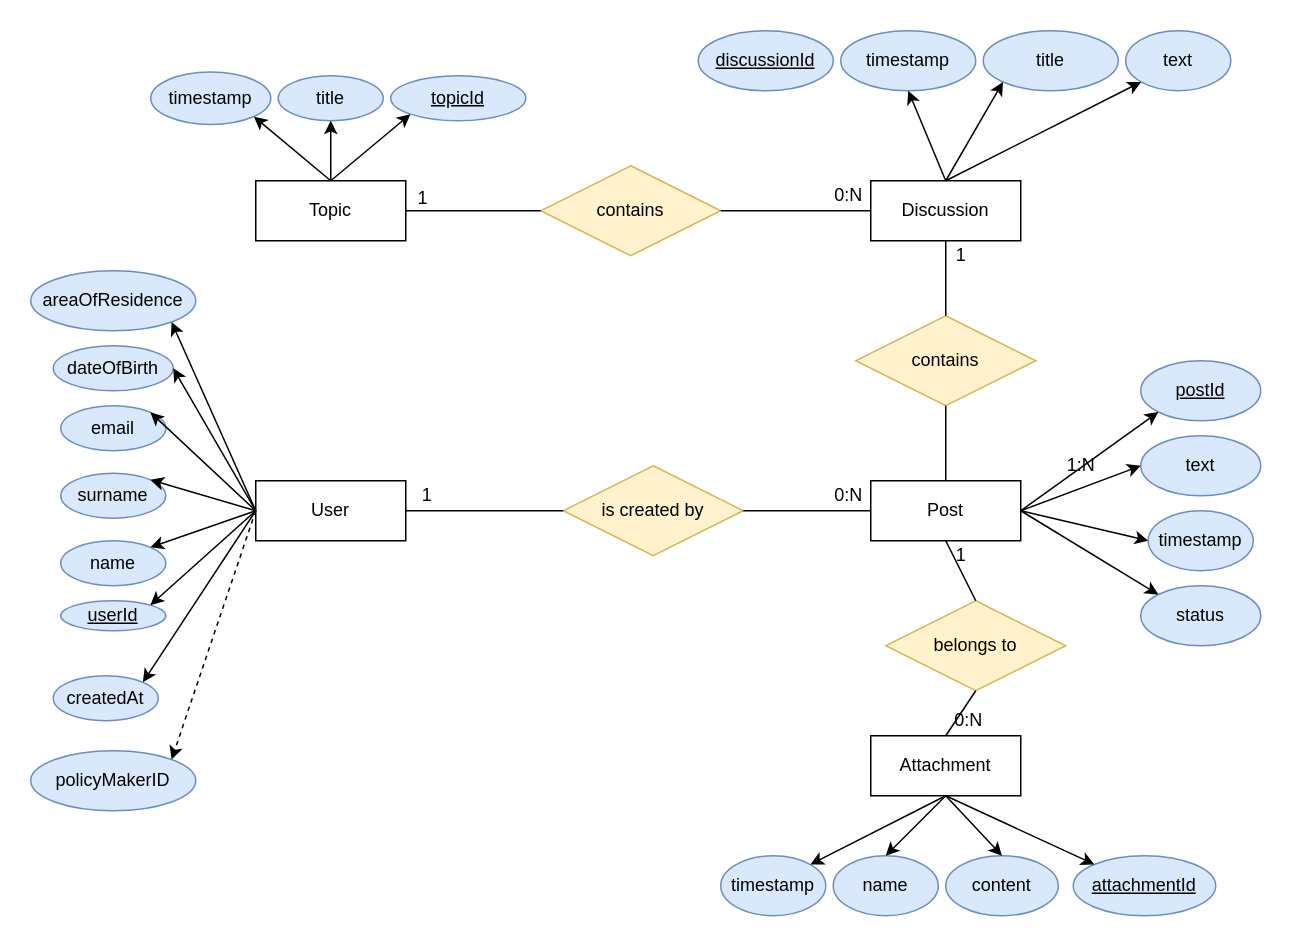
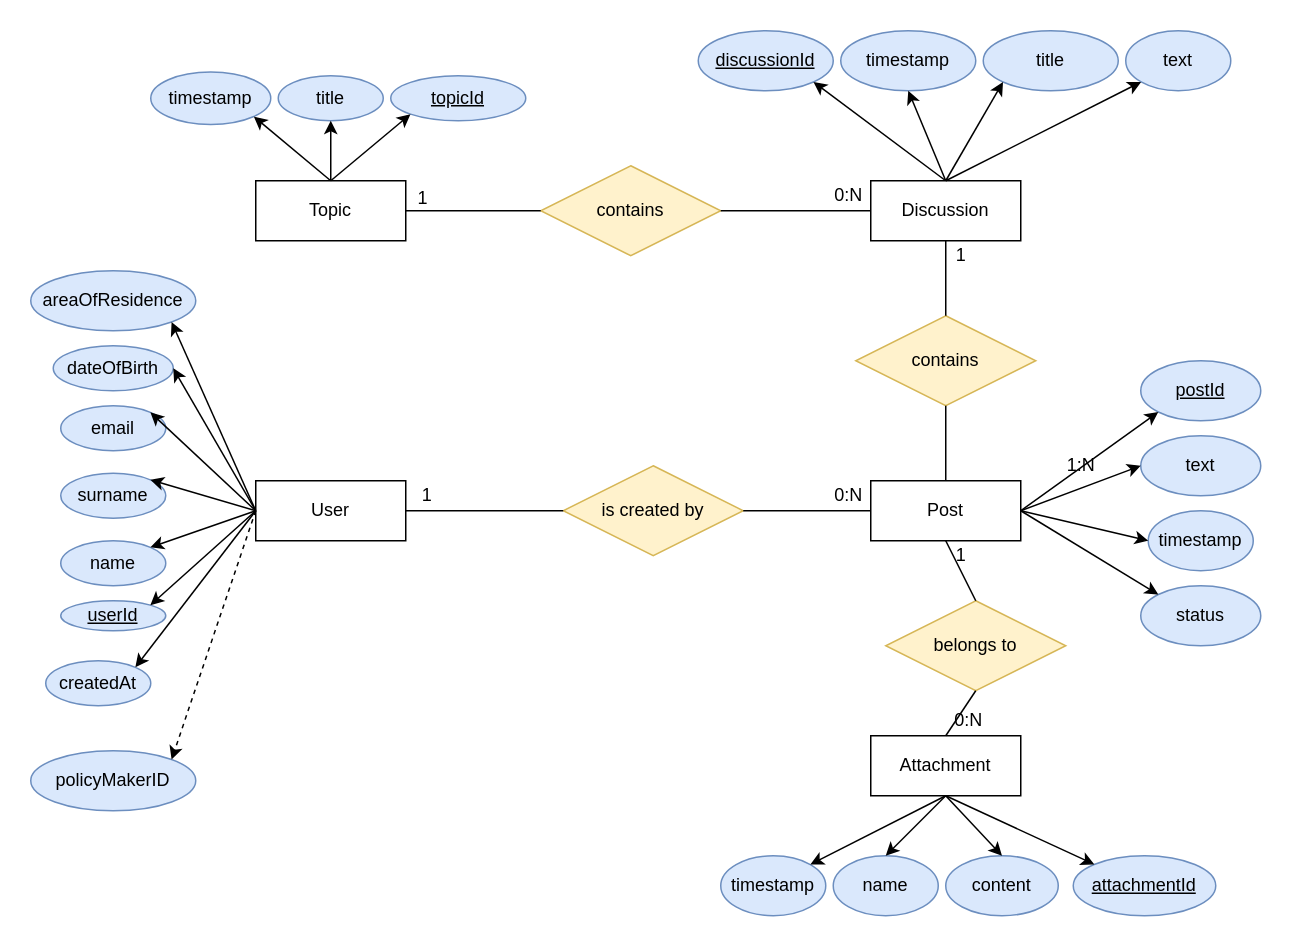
none -> (881, 133)
(106, 698) -> (98, 683)
